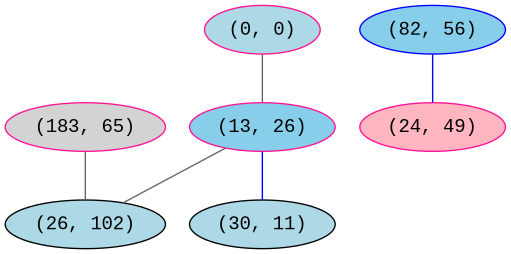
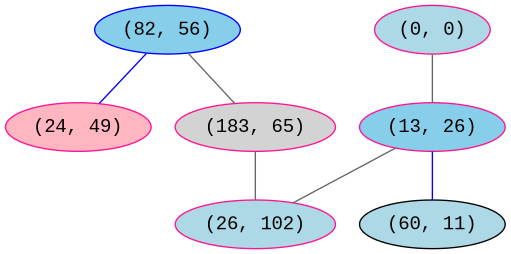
none -> (211, 78)
(85, 224) -> (255, 224)
(262, 224) -> (432, 224)
